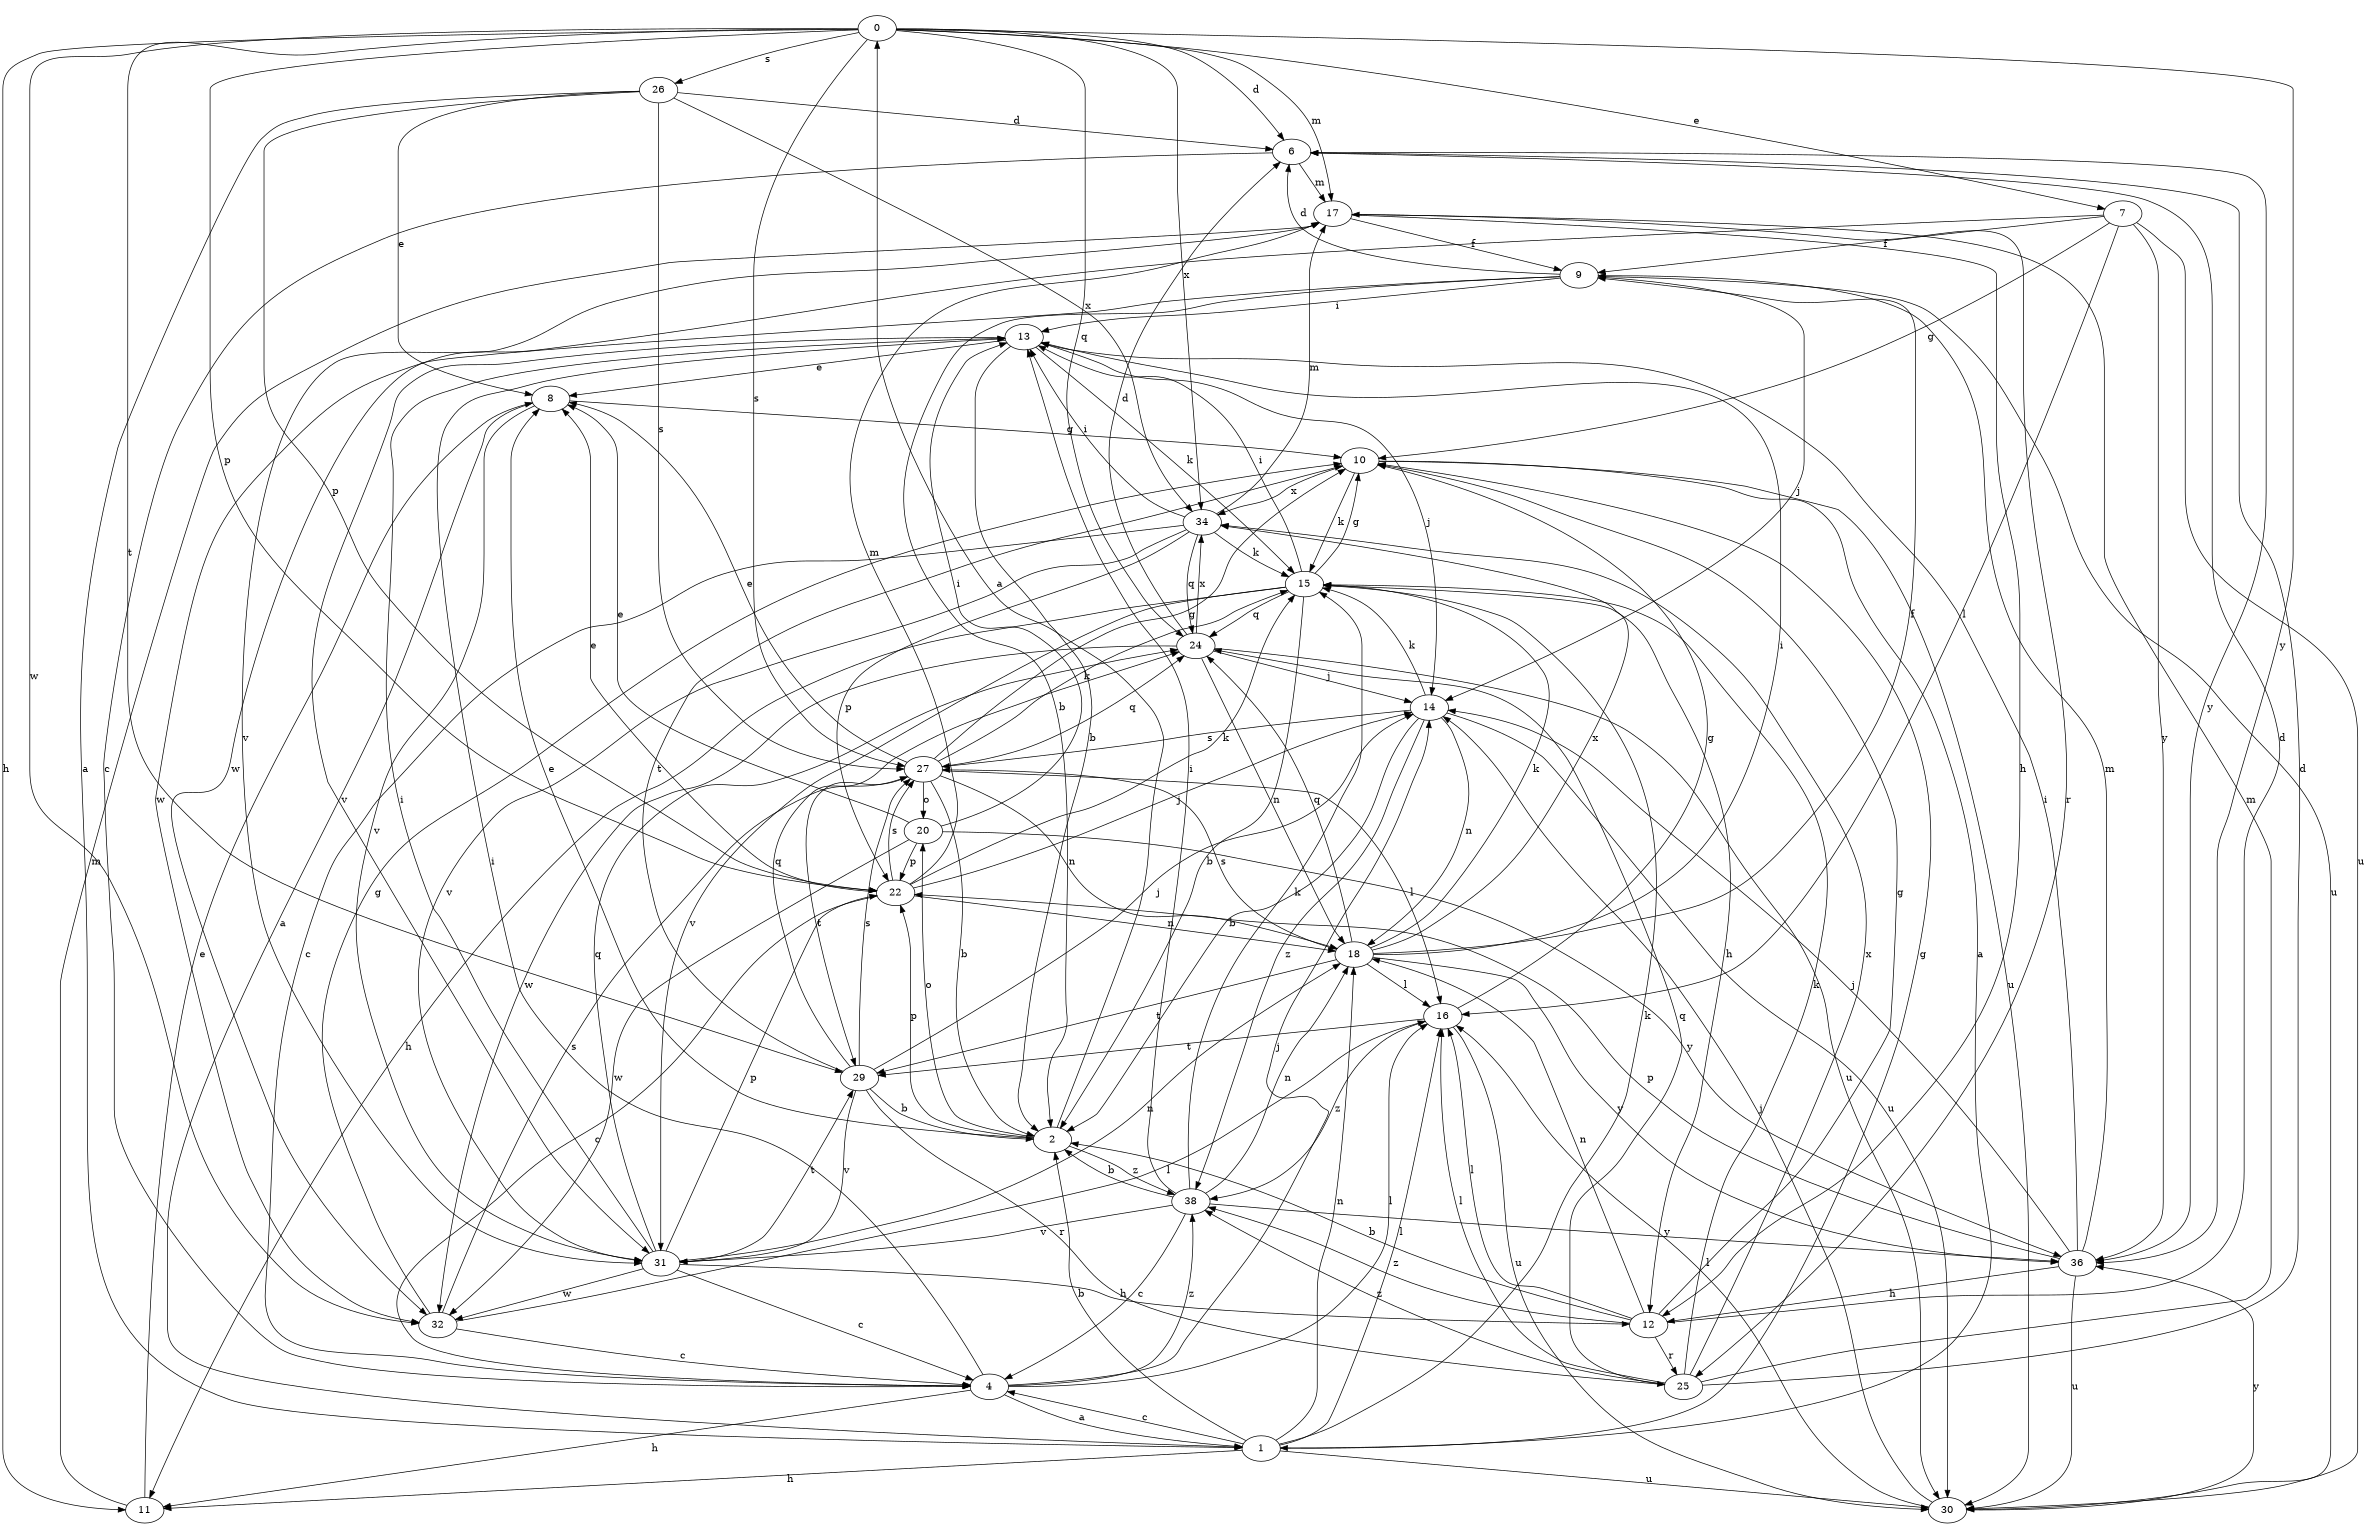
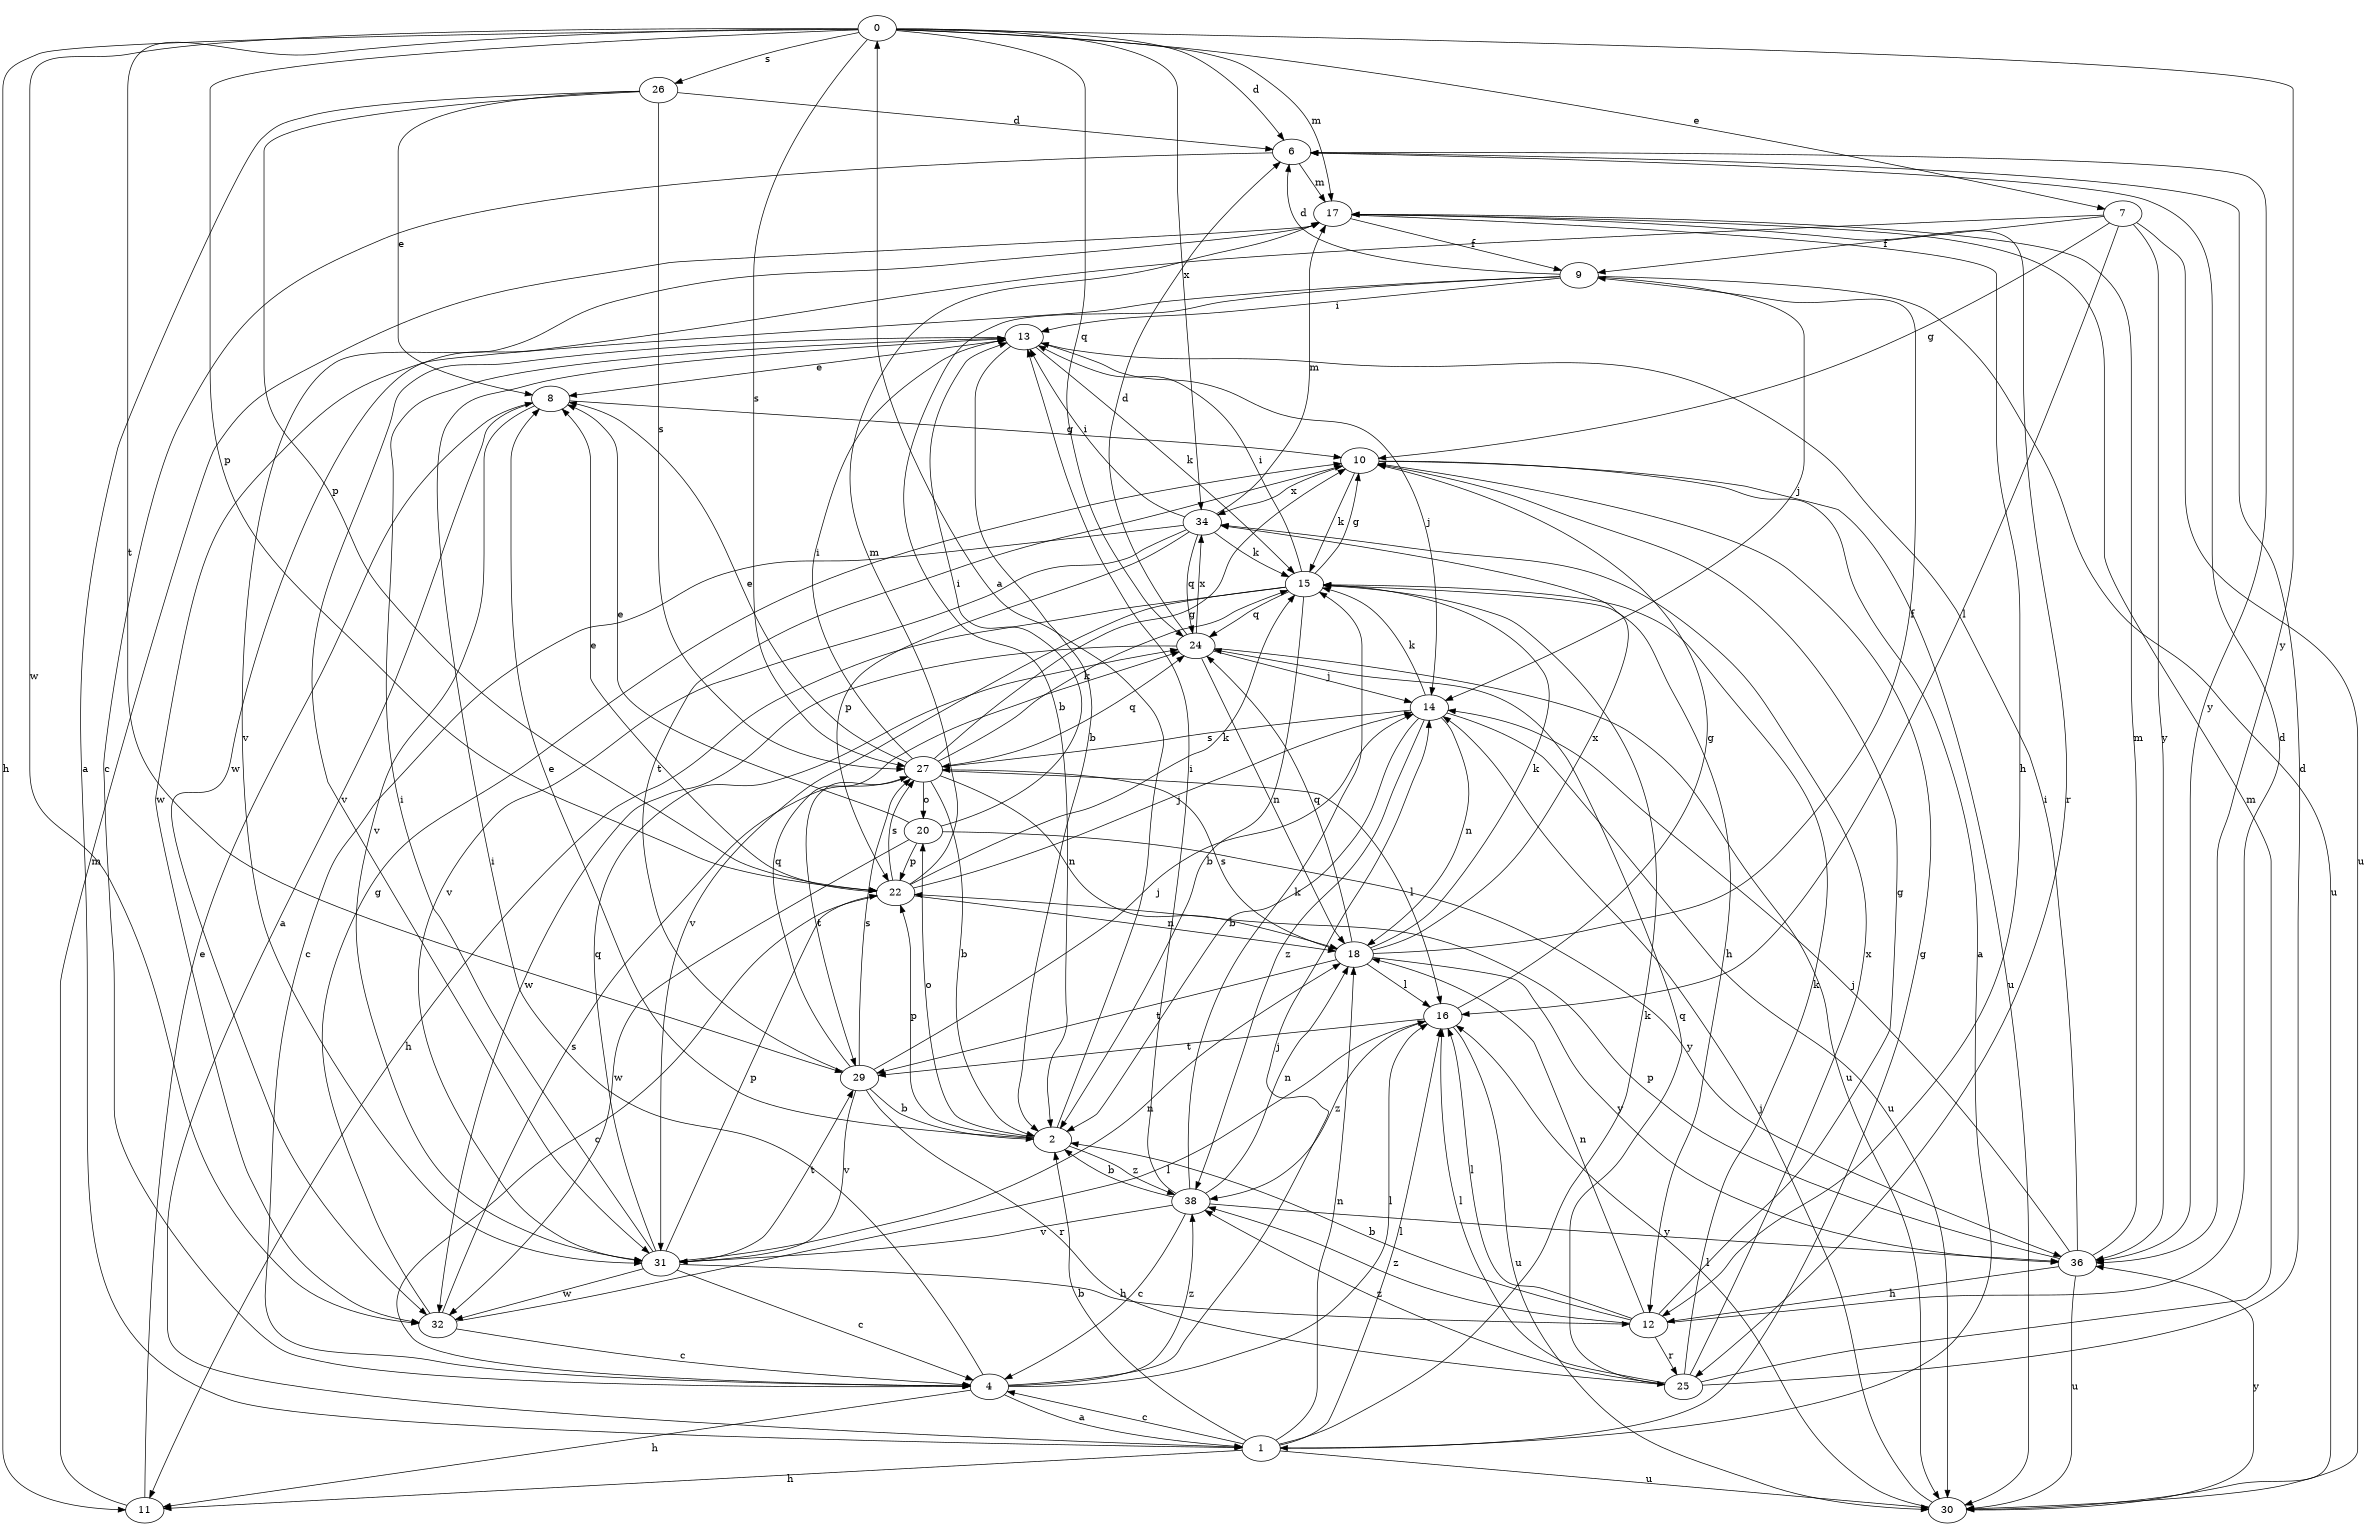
(982, 252) -> none
(1770, 461) -> (823, 523)
(2014, 629) -> (2131, 395)
